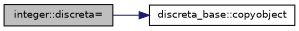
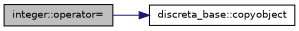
(58, 15) -> (58, 15)
